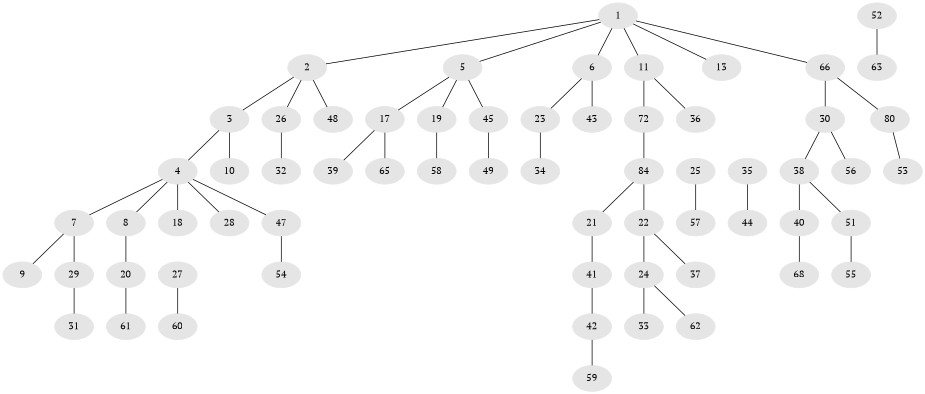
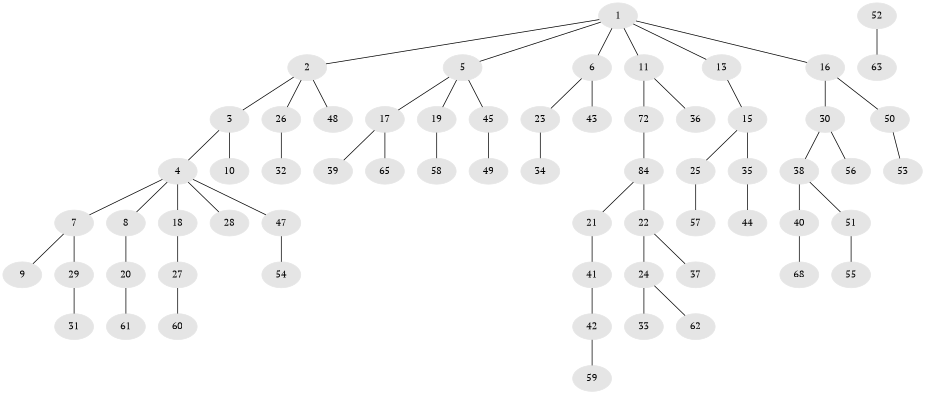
(825, 68) -> (825, 68)
none -> (748, 119)
(890, 119) -> (890, 119)
none -> (178, 249)
